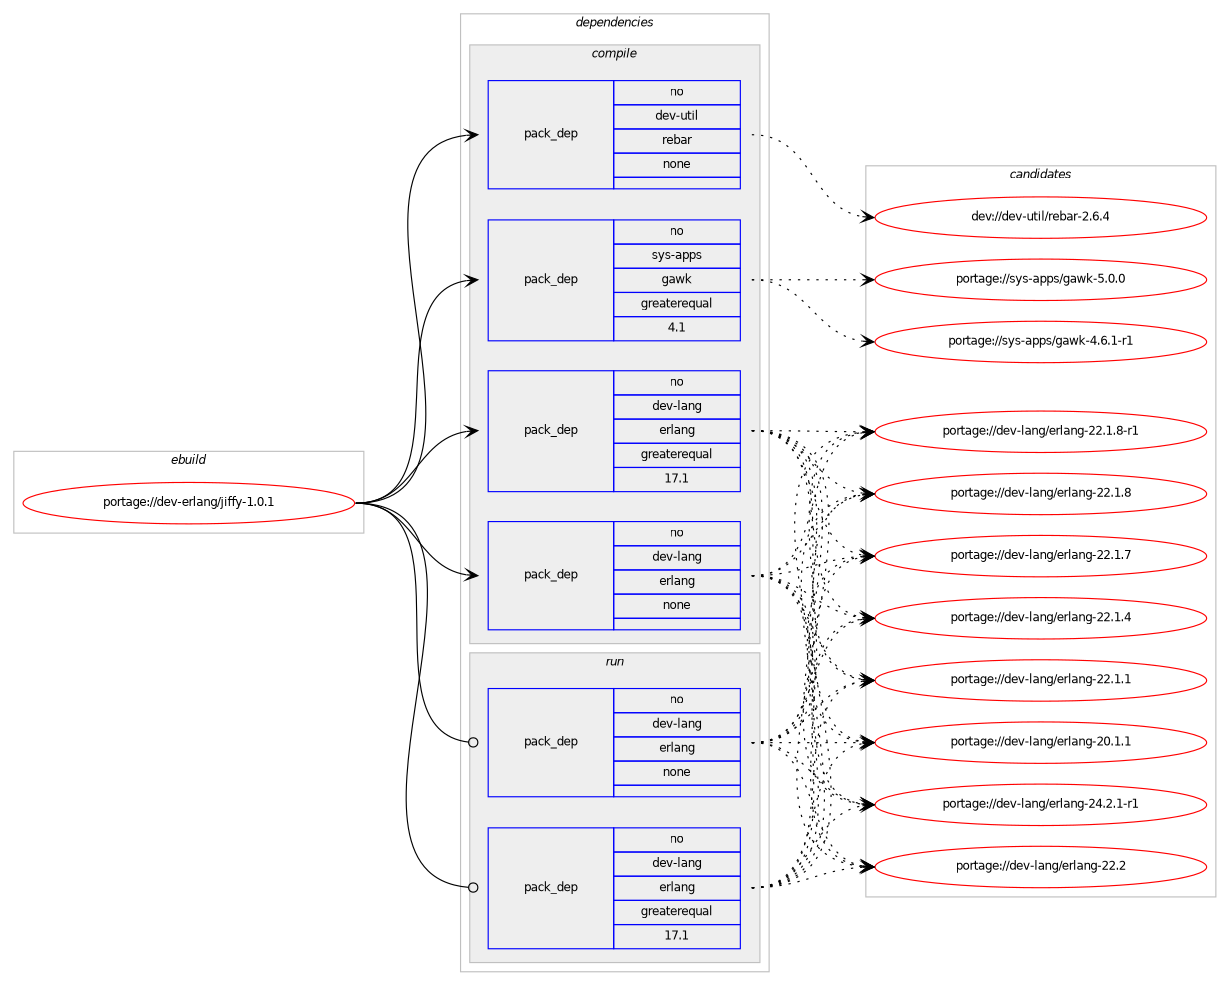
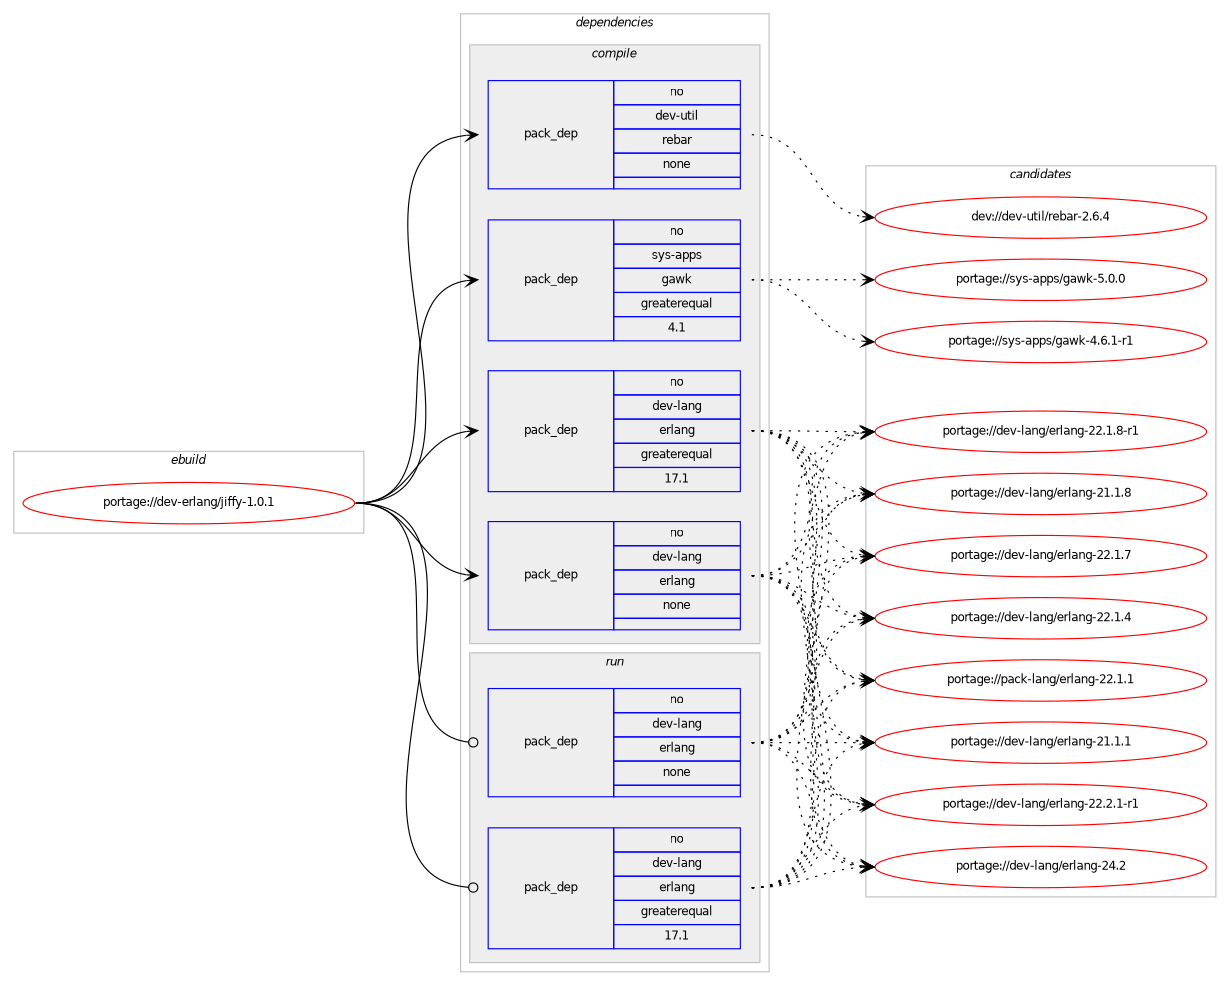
(1041, 494) -> (1041, 494)
(1041, 680) -> (1041, 680)
(1041, 743) -> (1041, 743)
(1041, 805) -> (1041, 805)
(1041, 867) -> (1041, 867)
